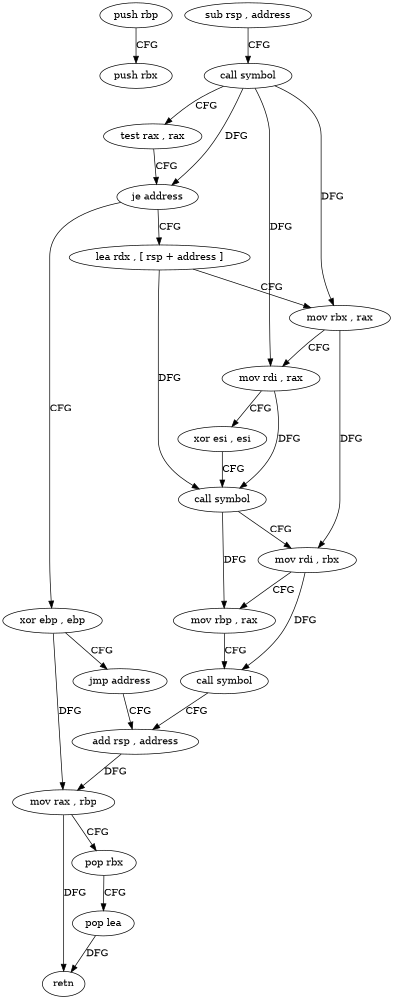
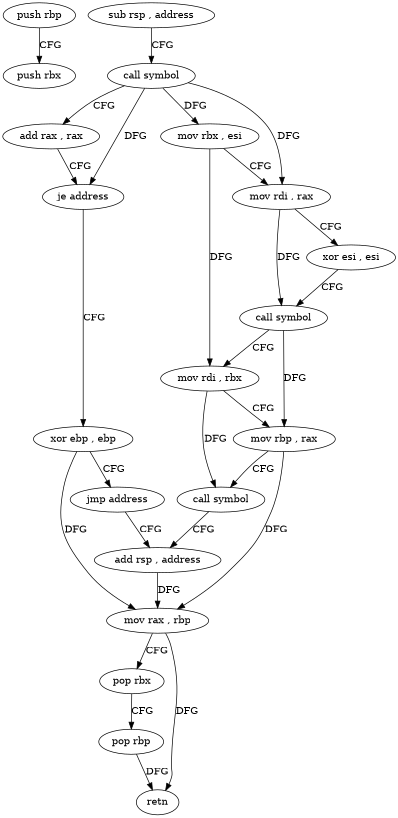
(153, 136) -> (51, 136)
(160, 257) -> none
(340, 318) -> (210, 136)
none -> (255, 542)
(103, 923) -> (131, 742)
